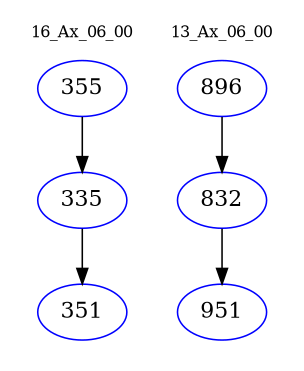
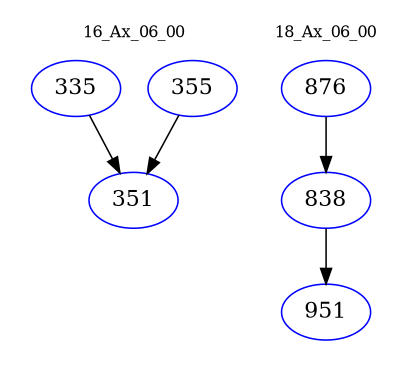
(222, 33) -> (326, 33)
(222, 89) -> (326, 89)
(82, 137) -> (167, 137)
(222, 200) -> (326, 200)
